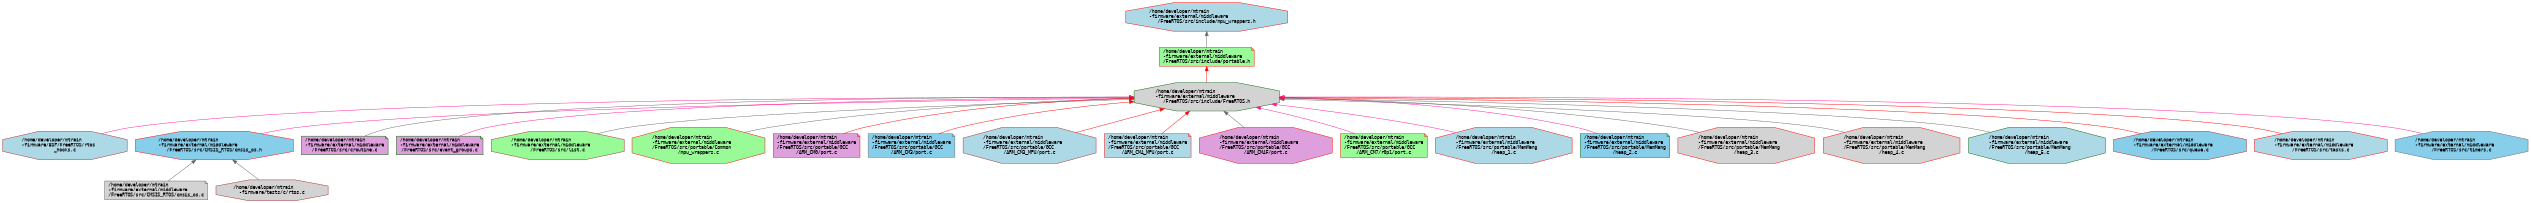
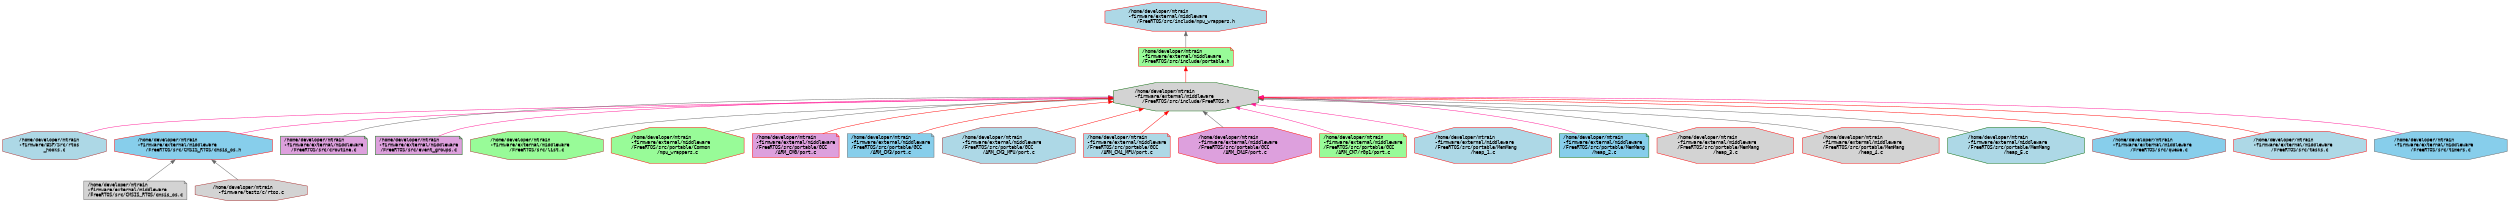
(65, 145) -> (55, 145)
